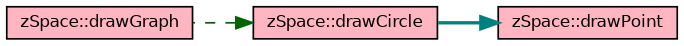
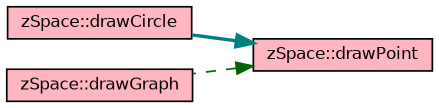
(214, 23) -> (215, 71)
